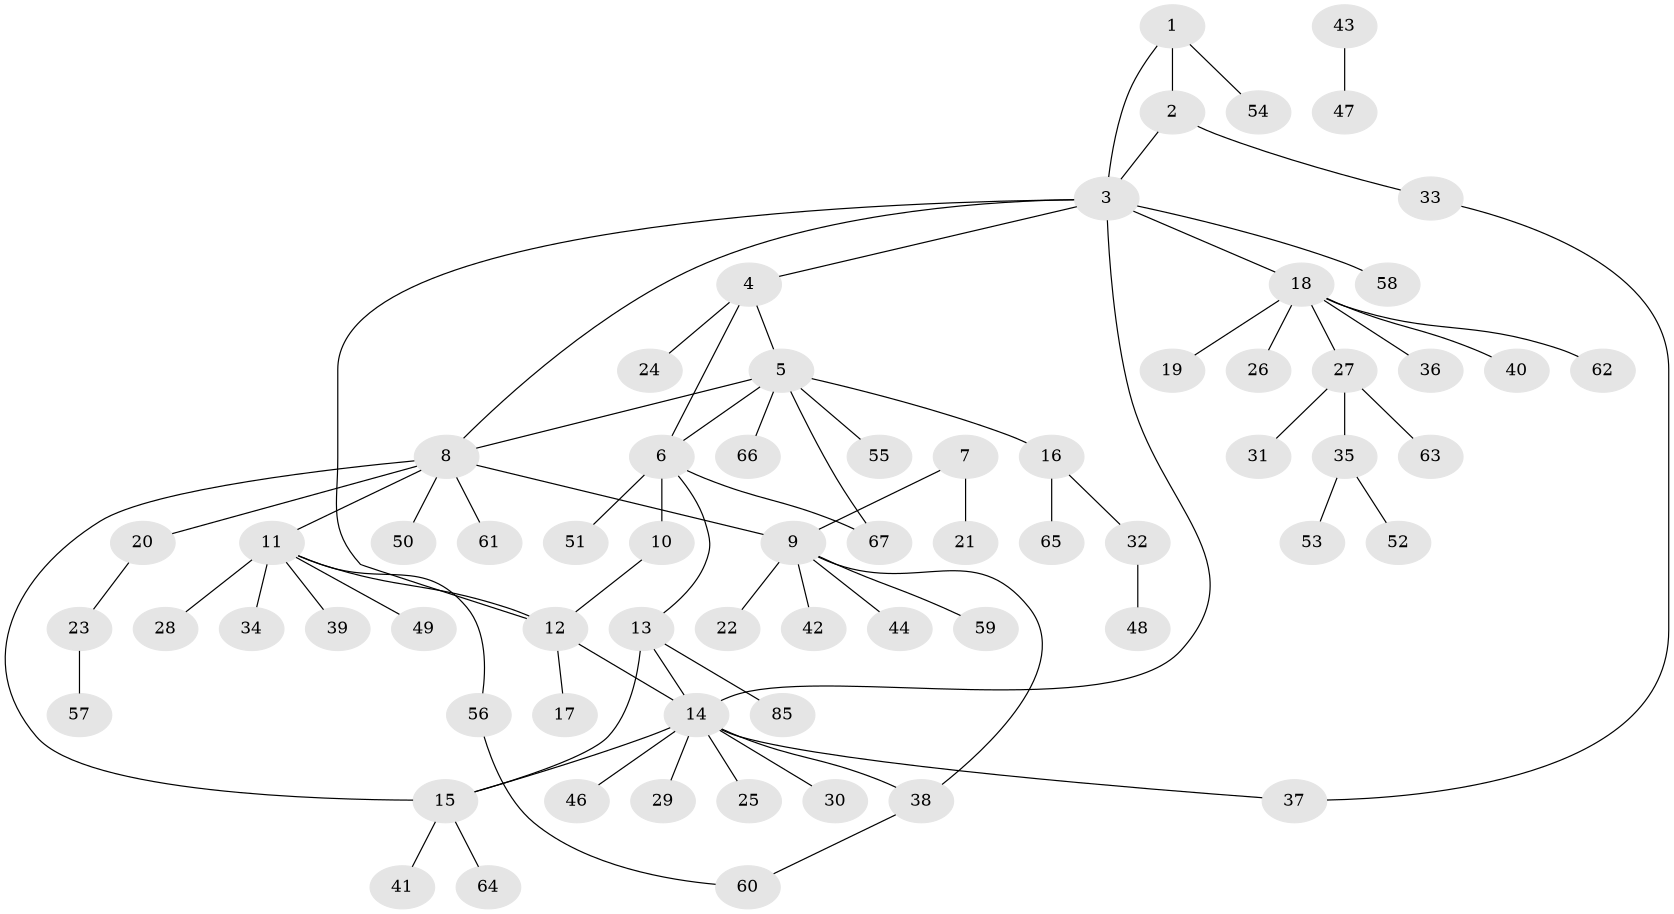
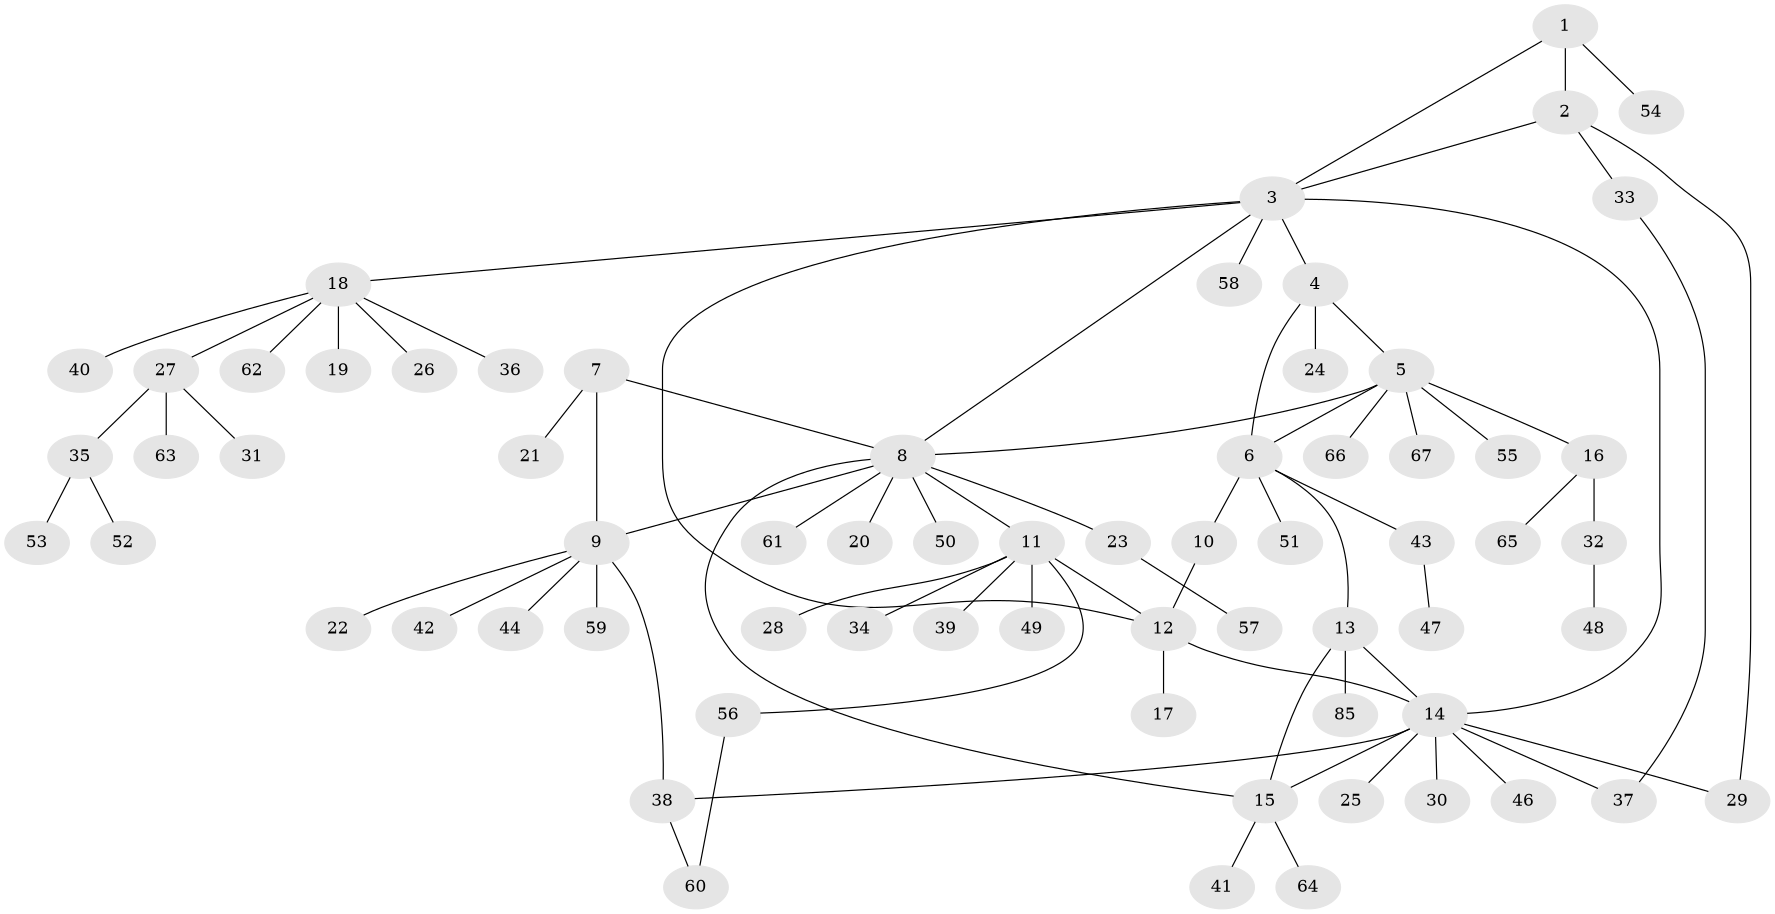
none -> (750, 414)
none -> (1751, 415)
(771, 500) -> (1336, 500)
(111, 586) -> (1013, 497)
